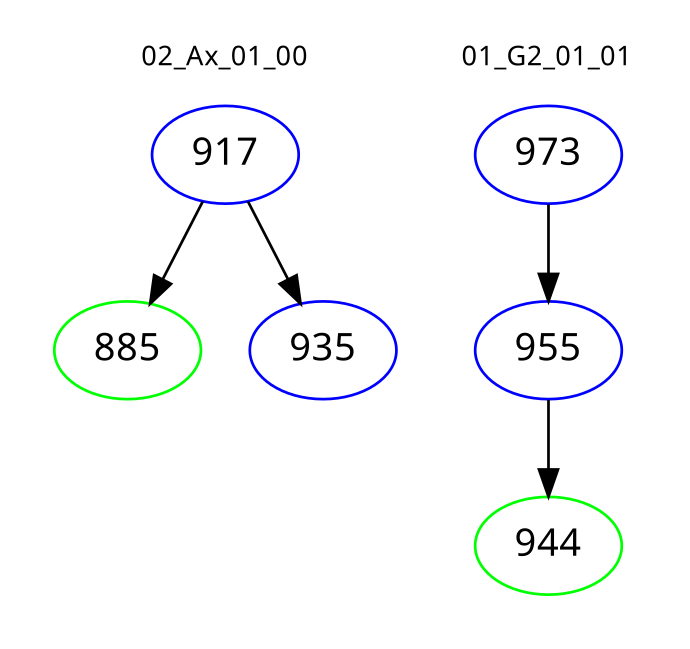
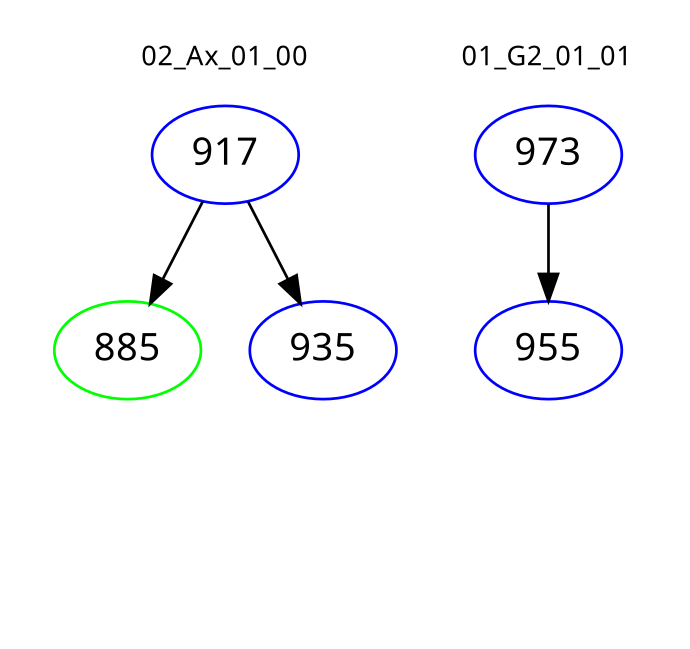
(548, 546) -> none
